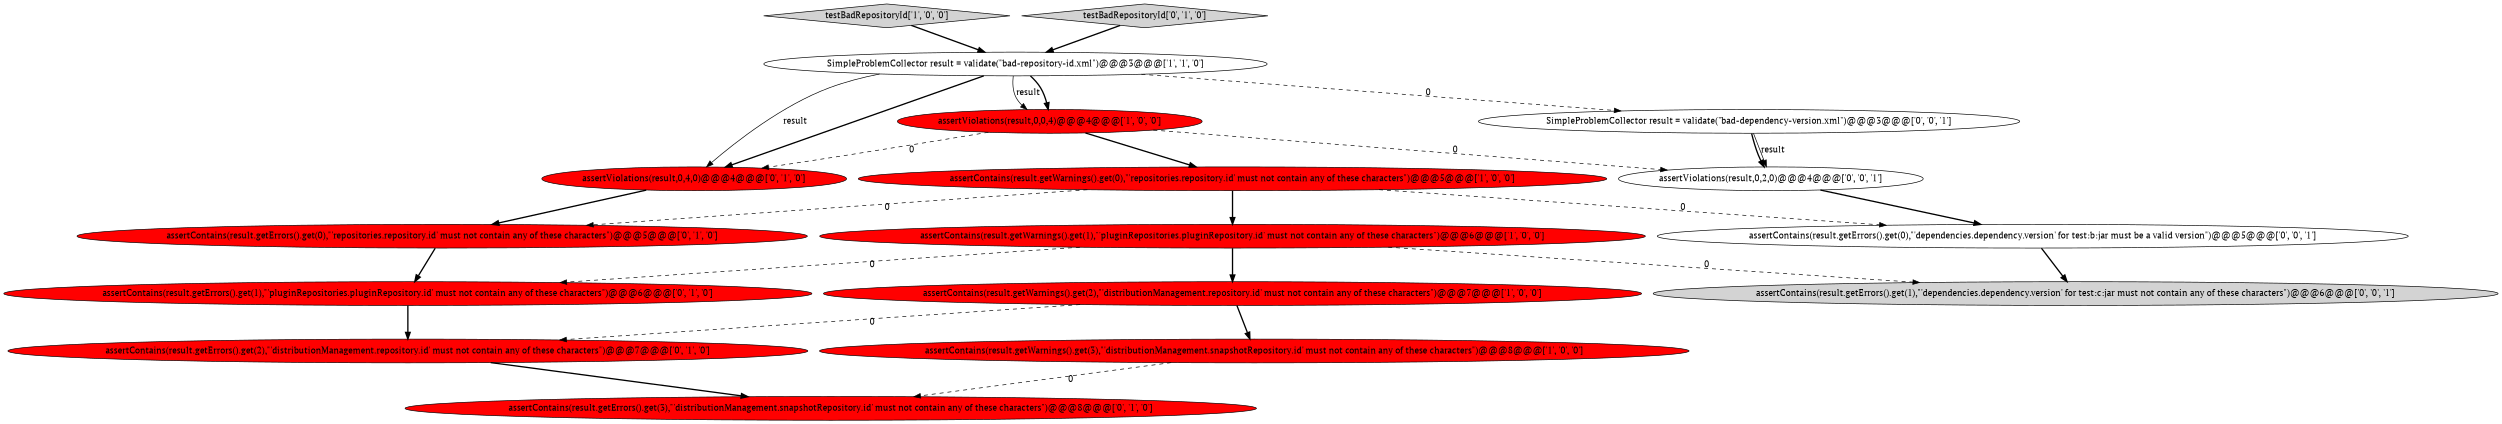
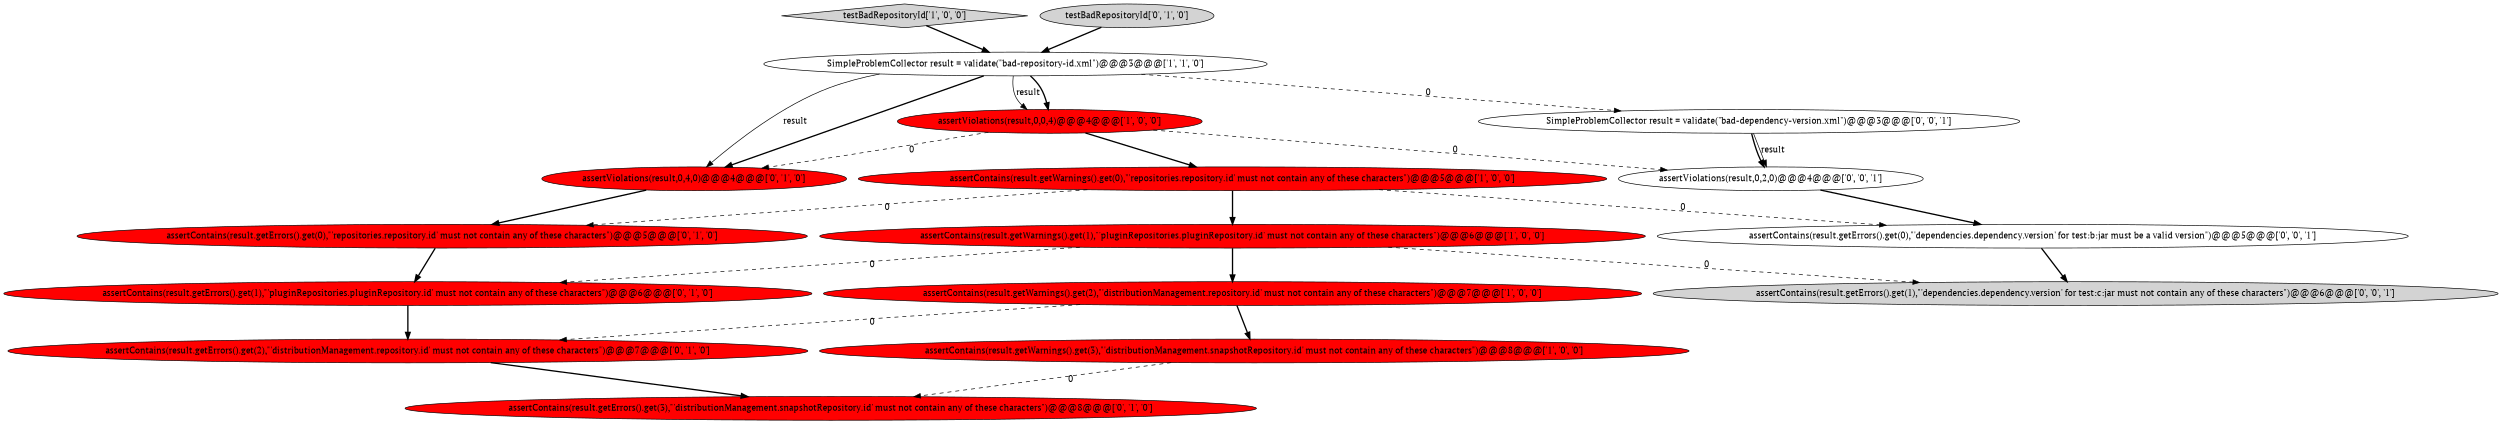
(1145, 16) -> (1127, 16)
